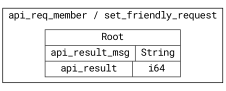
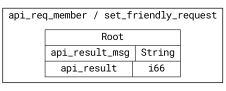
(156, 69) -> (156, 69)
